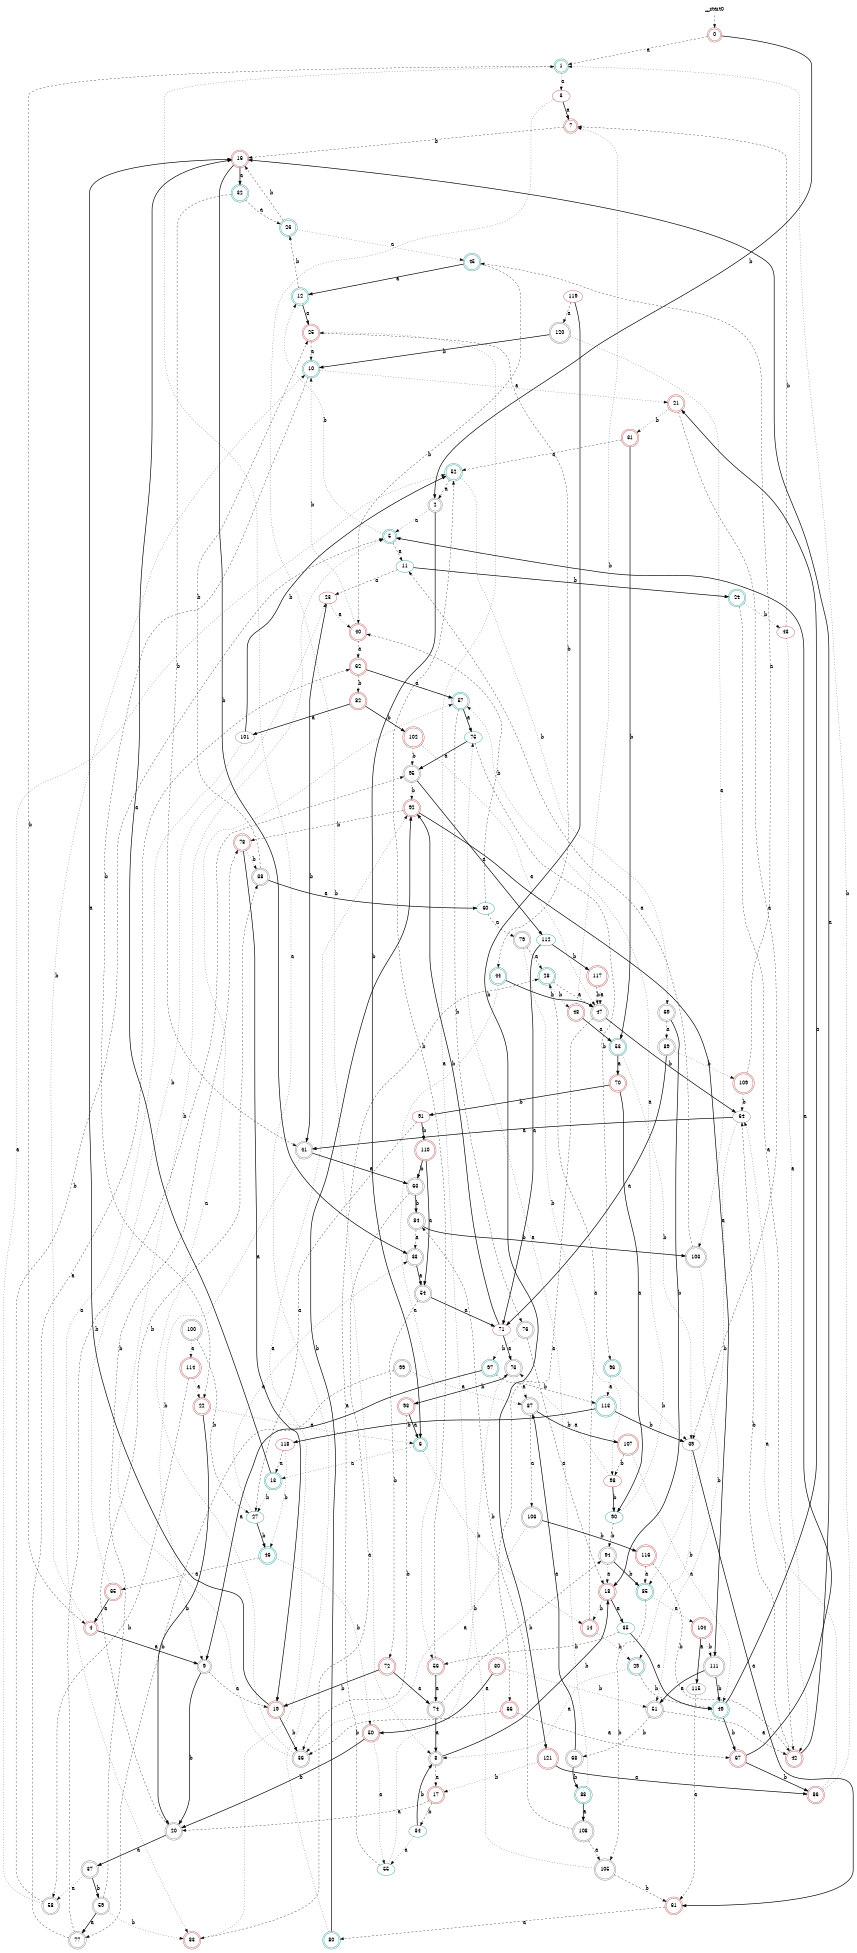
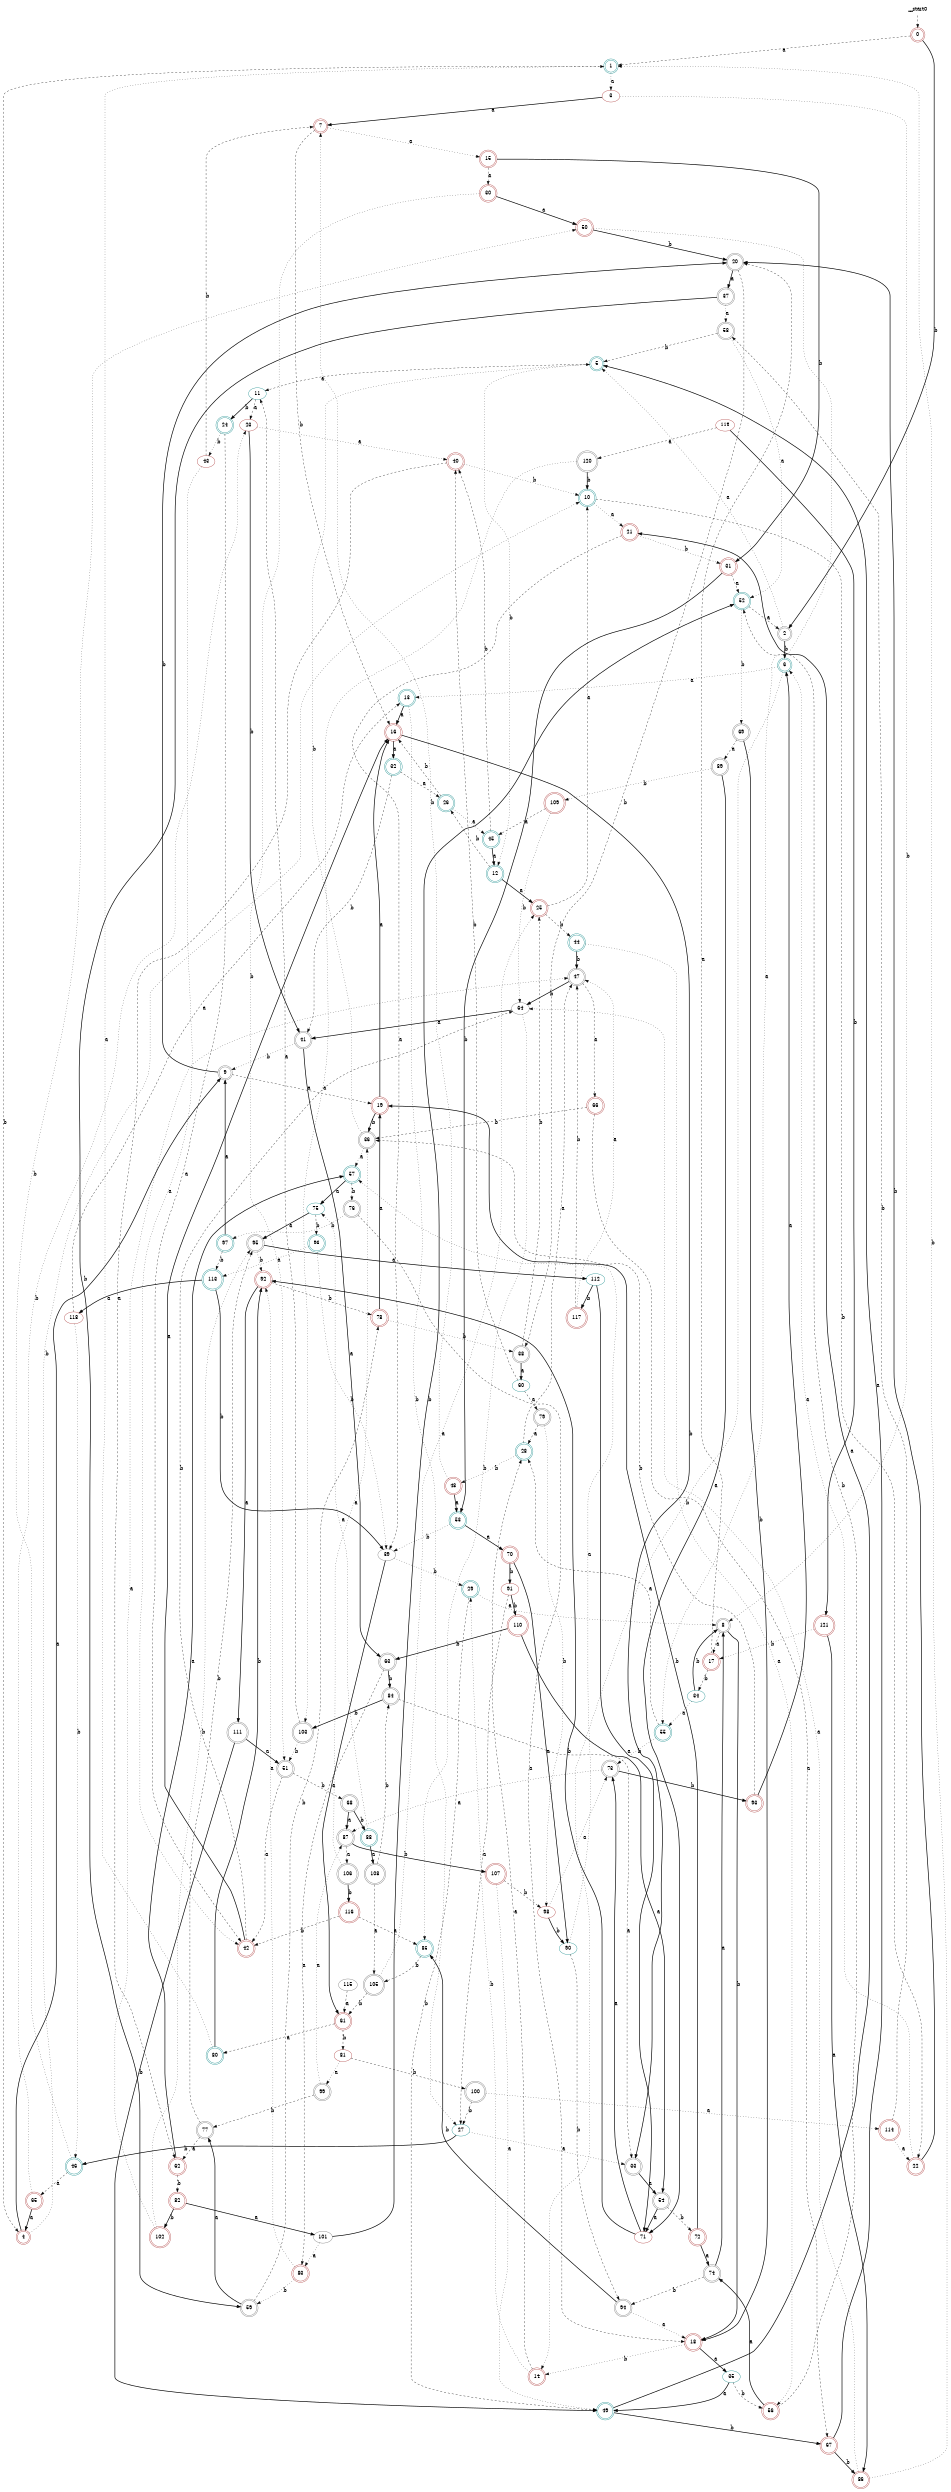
none -> (488, 159)
(409, 1426) -> (109, 1299)
(702, 1628) -> none
(386, 1870) -> (663, 1733)
(142, 1929) -> (278, 2292)
none -> (343, 2056)
